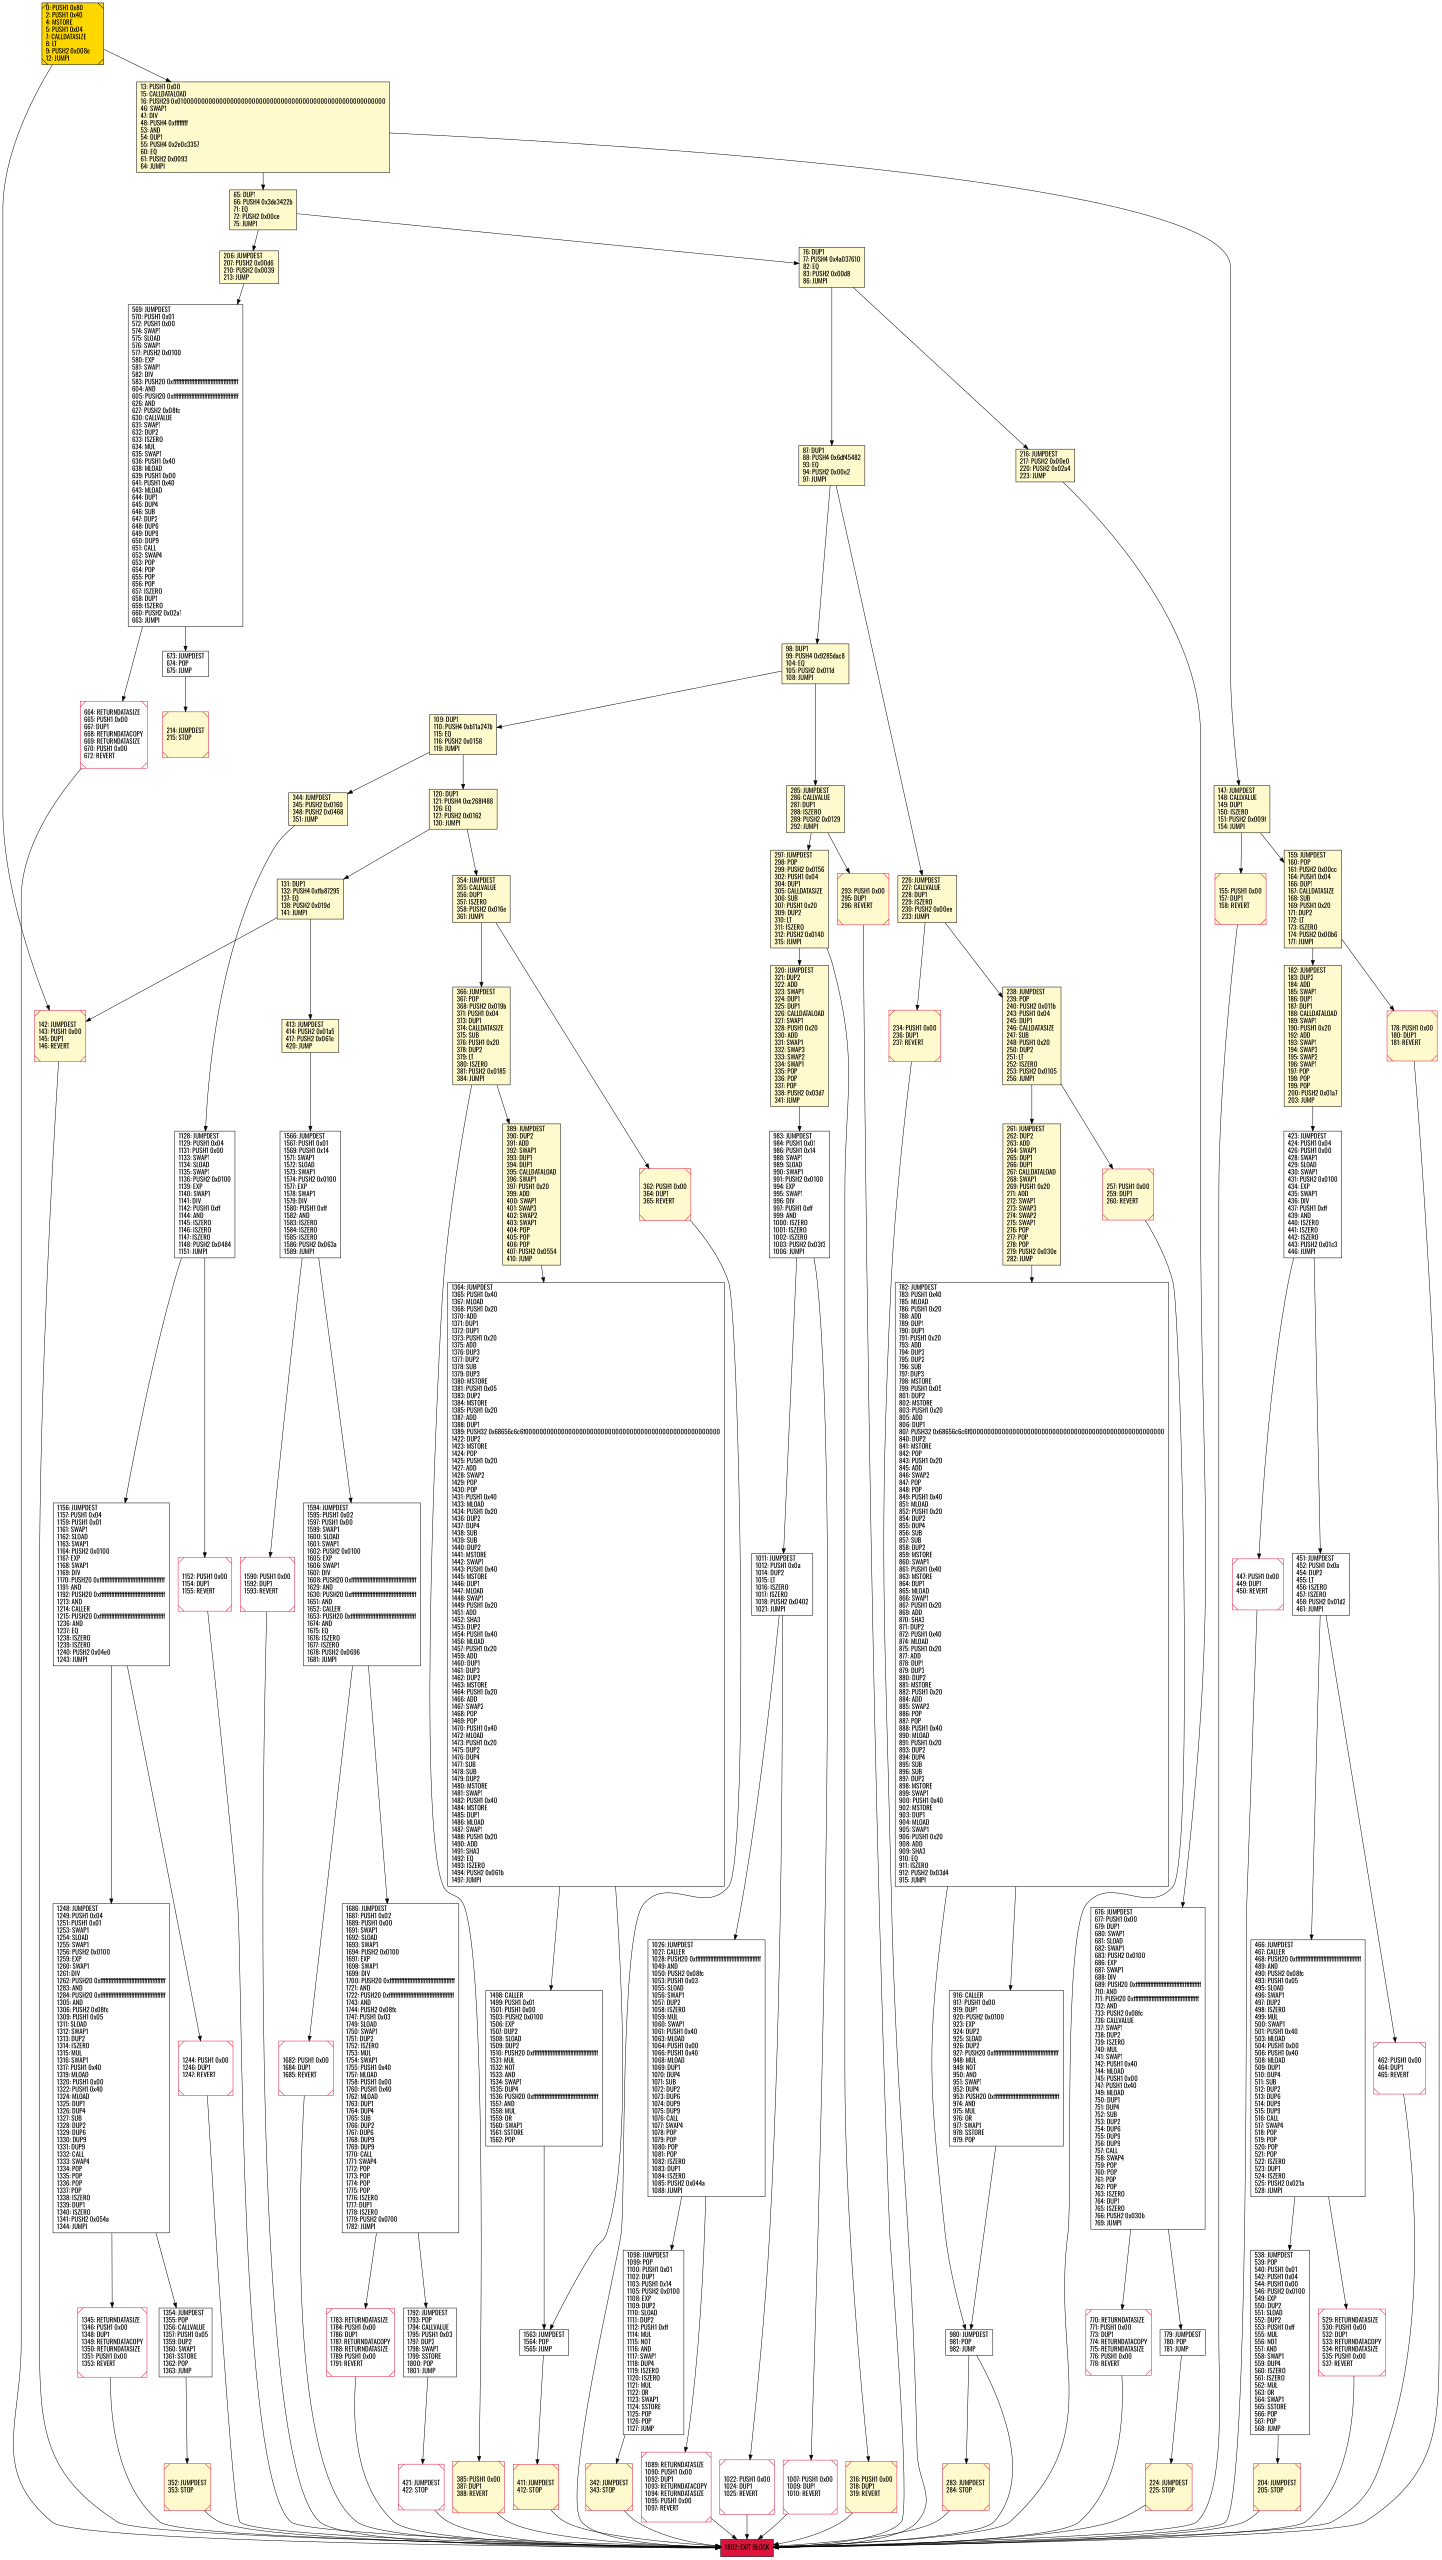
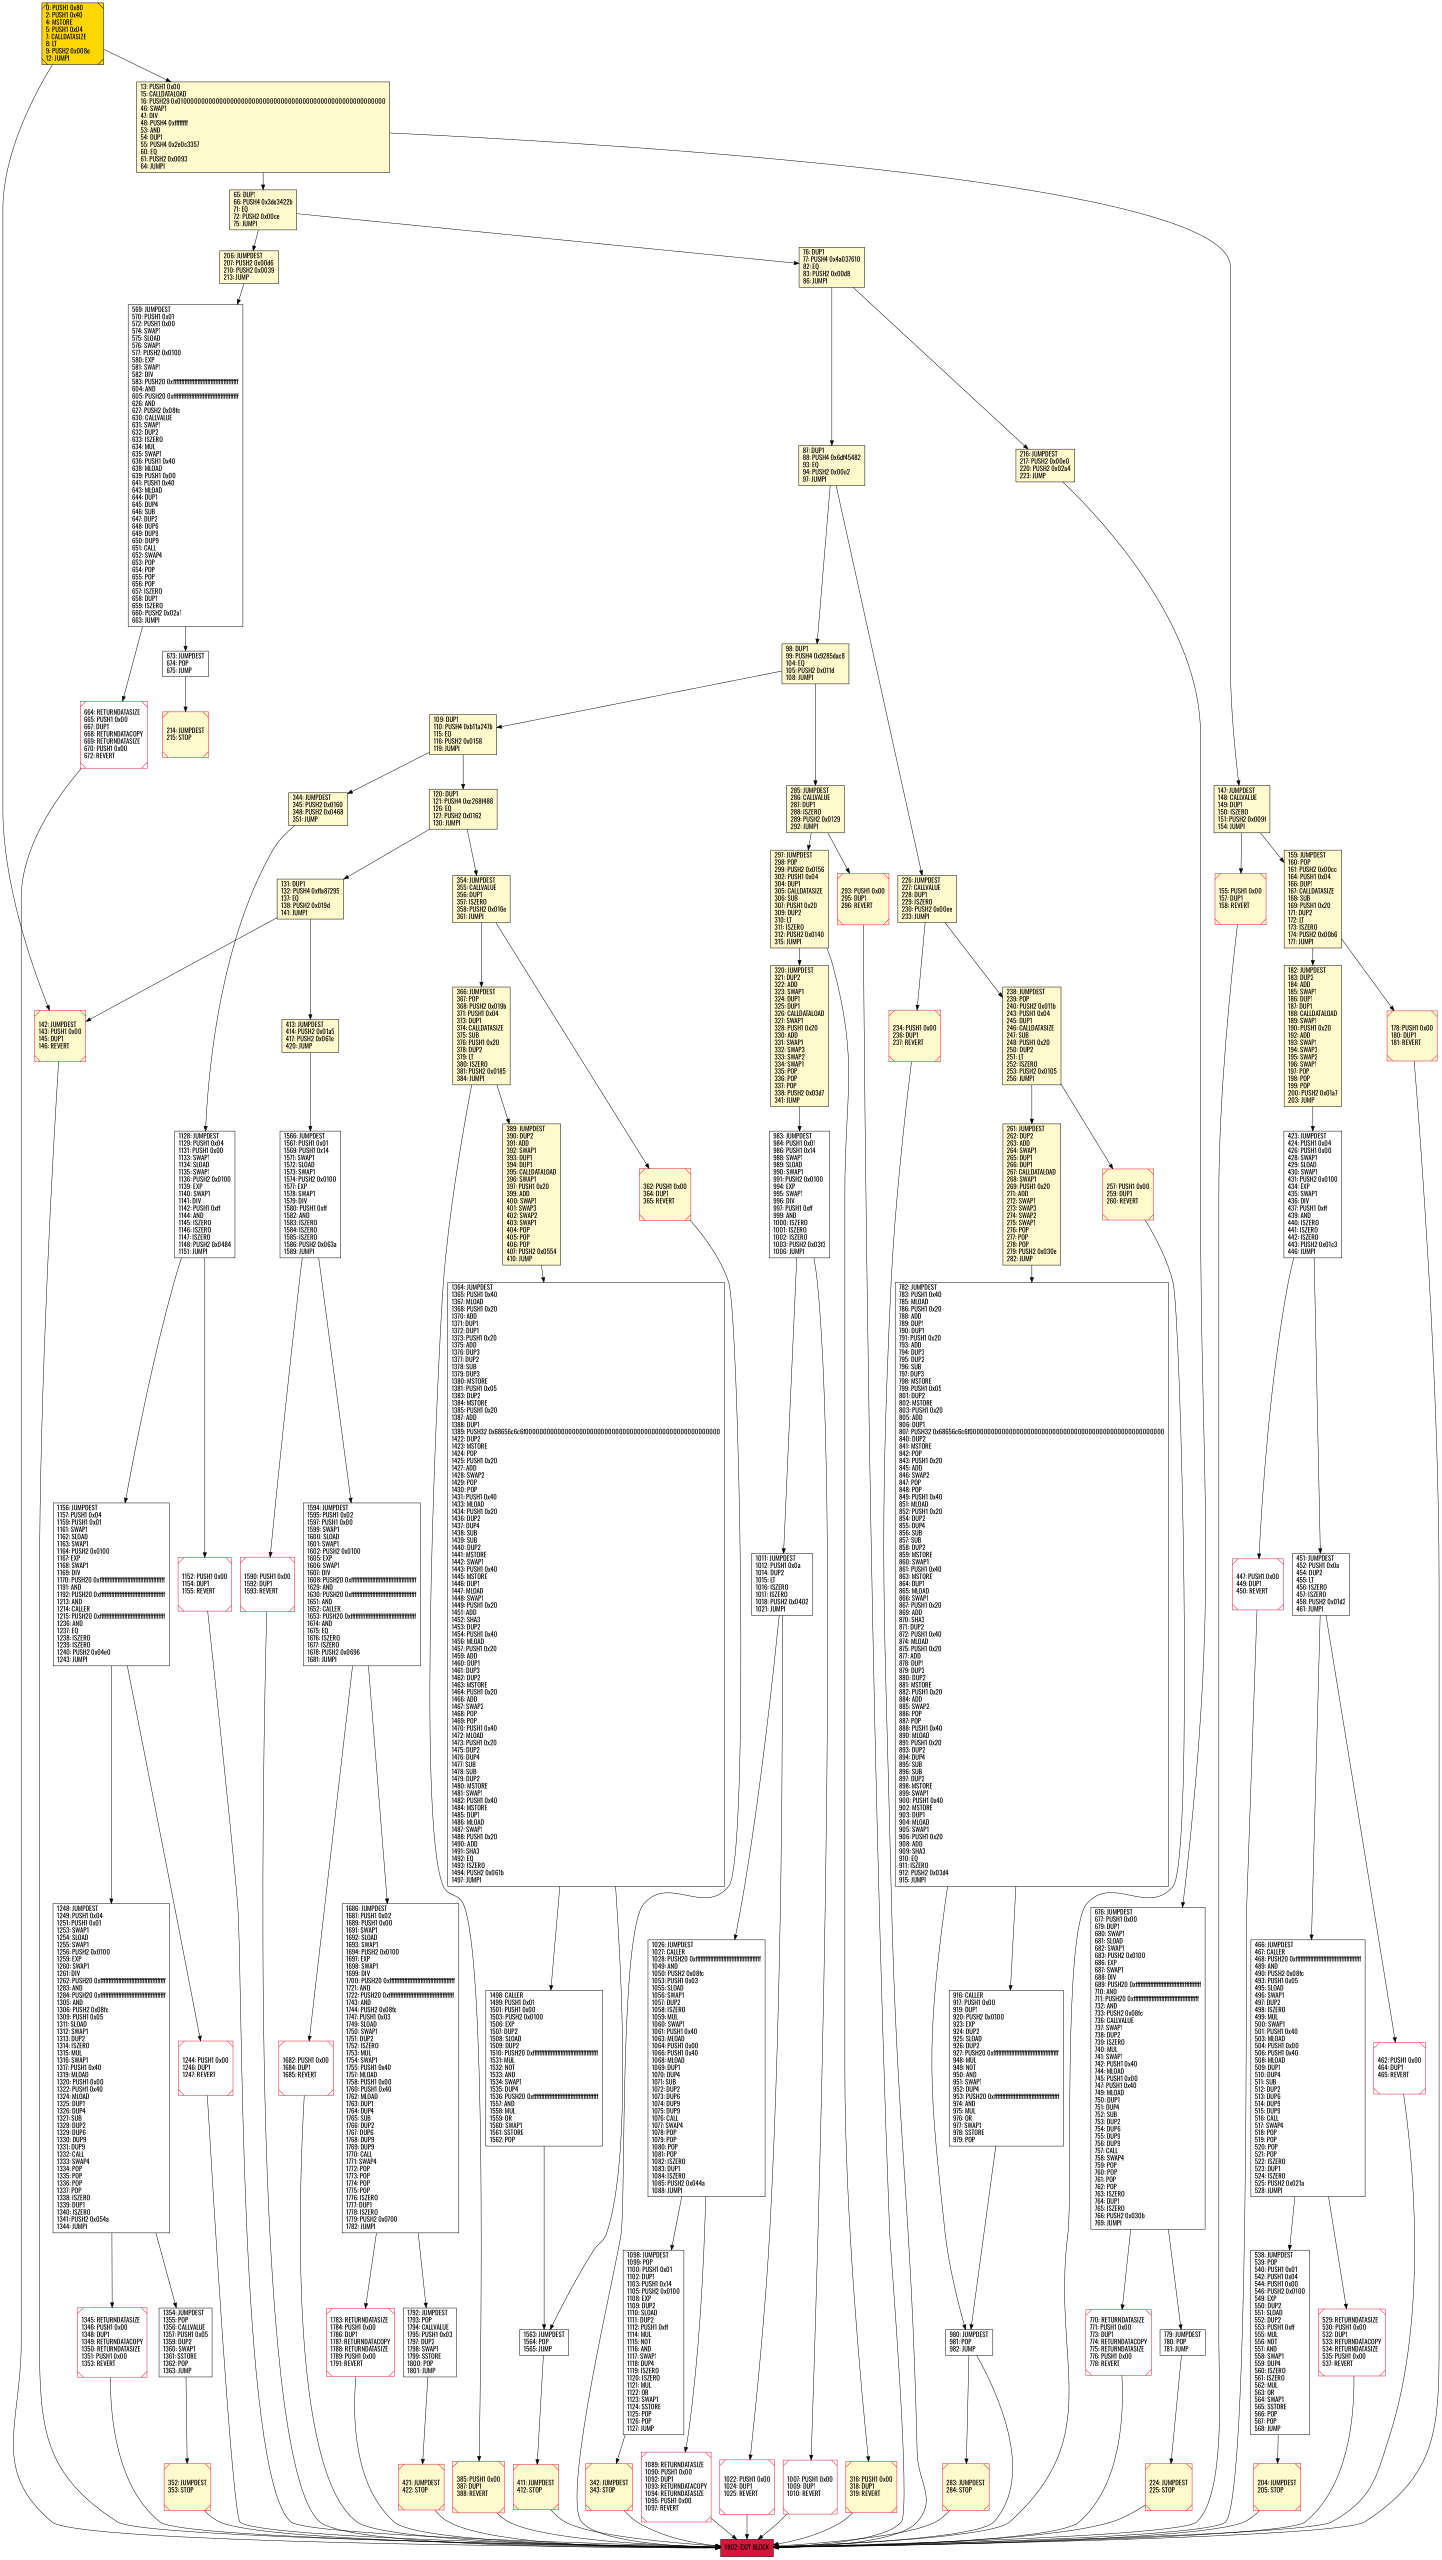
(421, 2487) -> (421, 2487)
